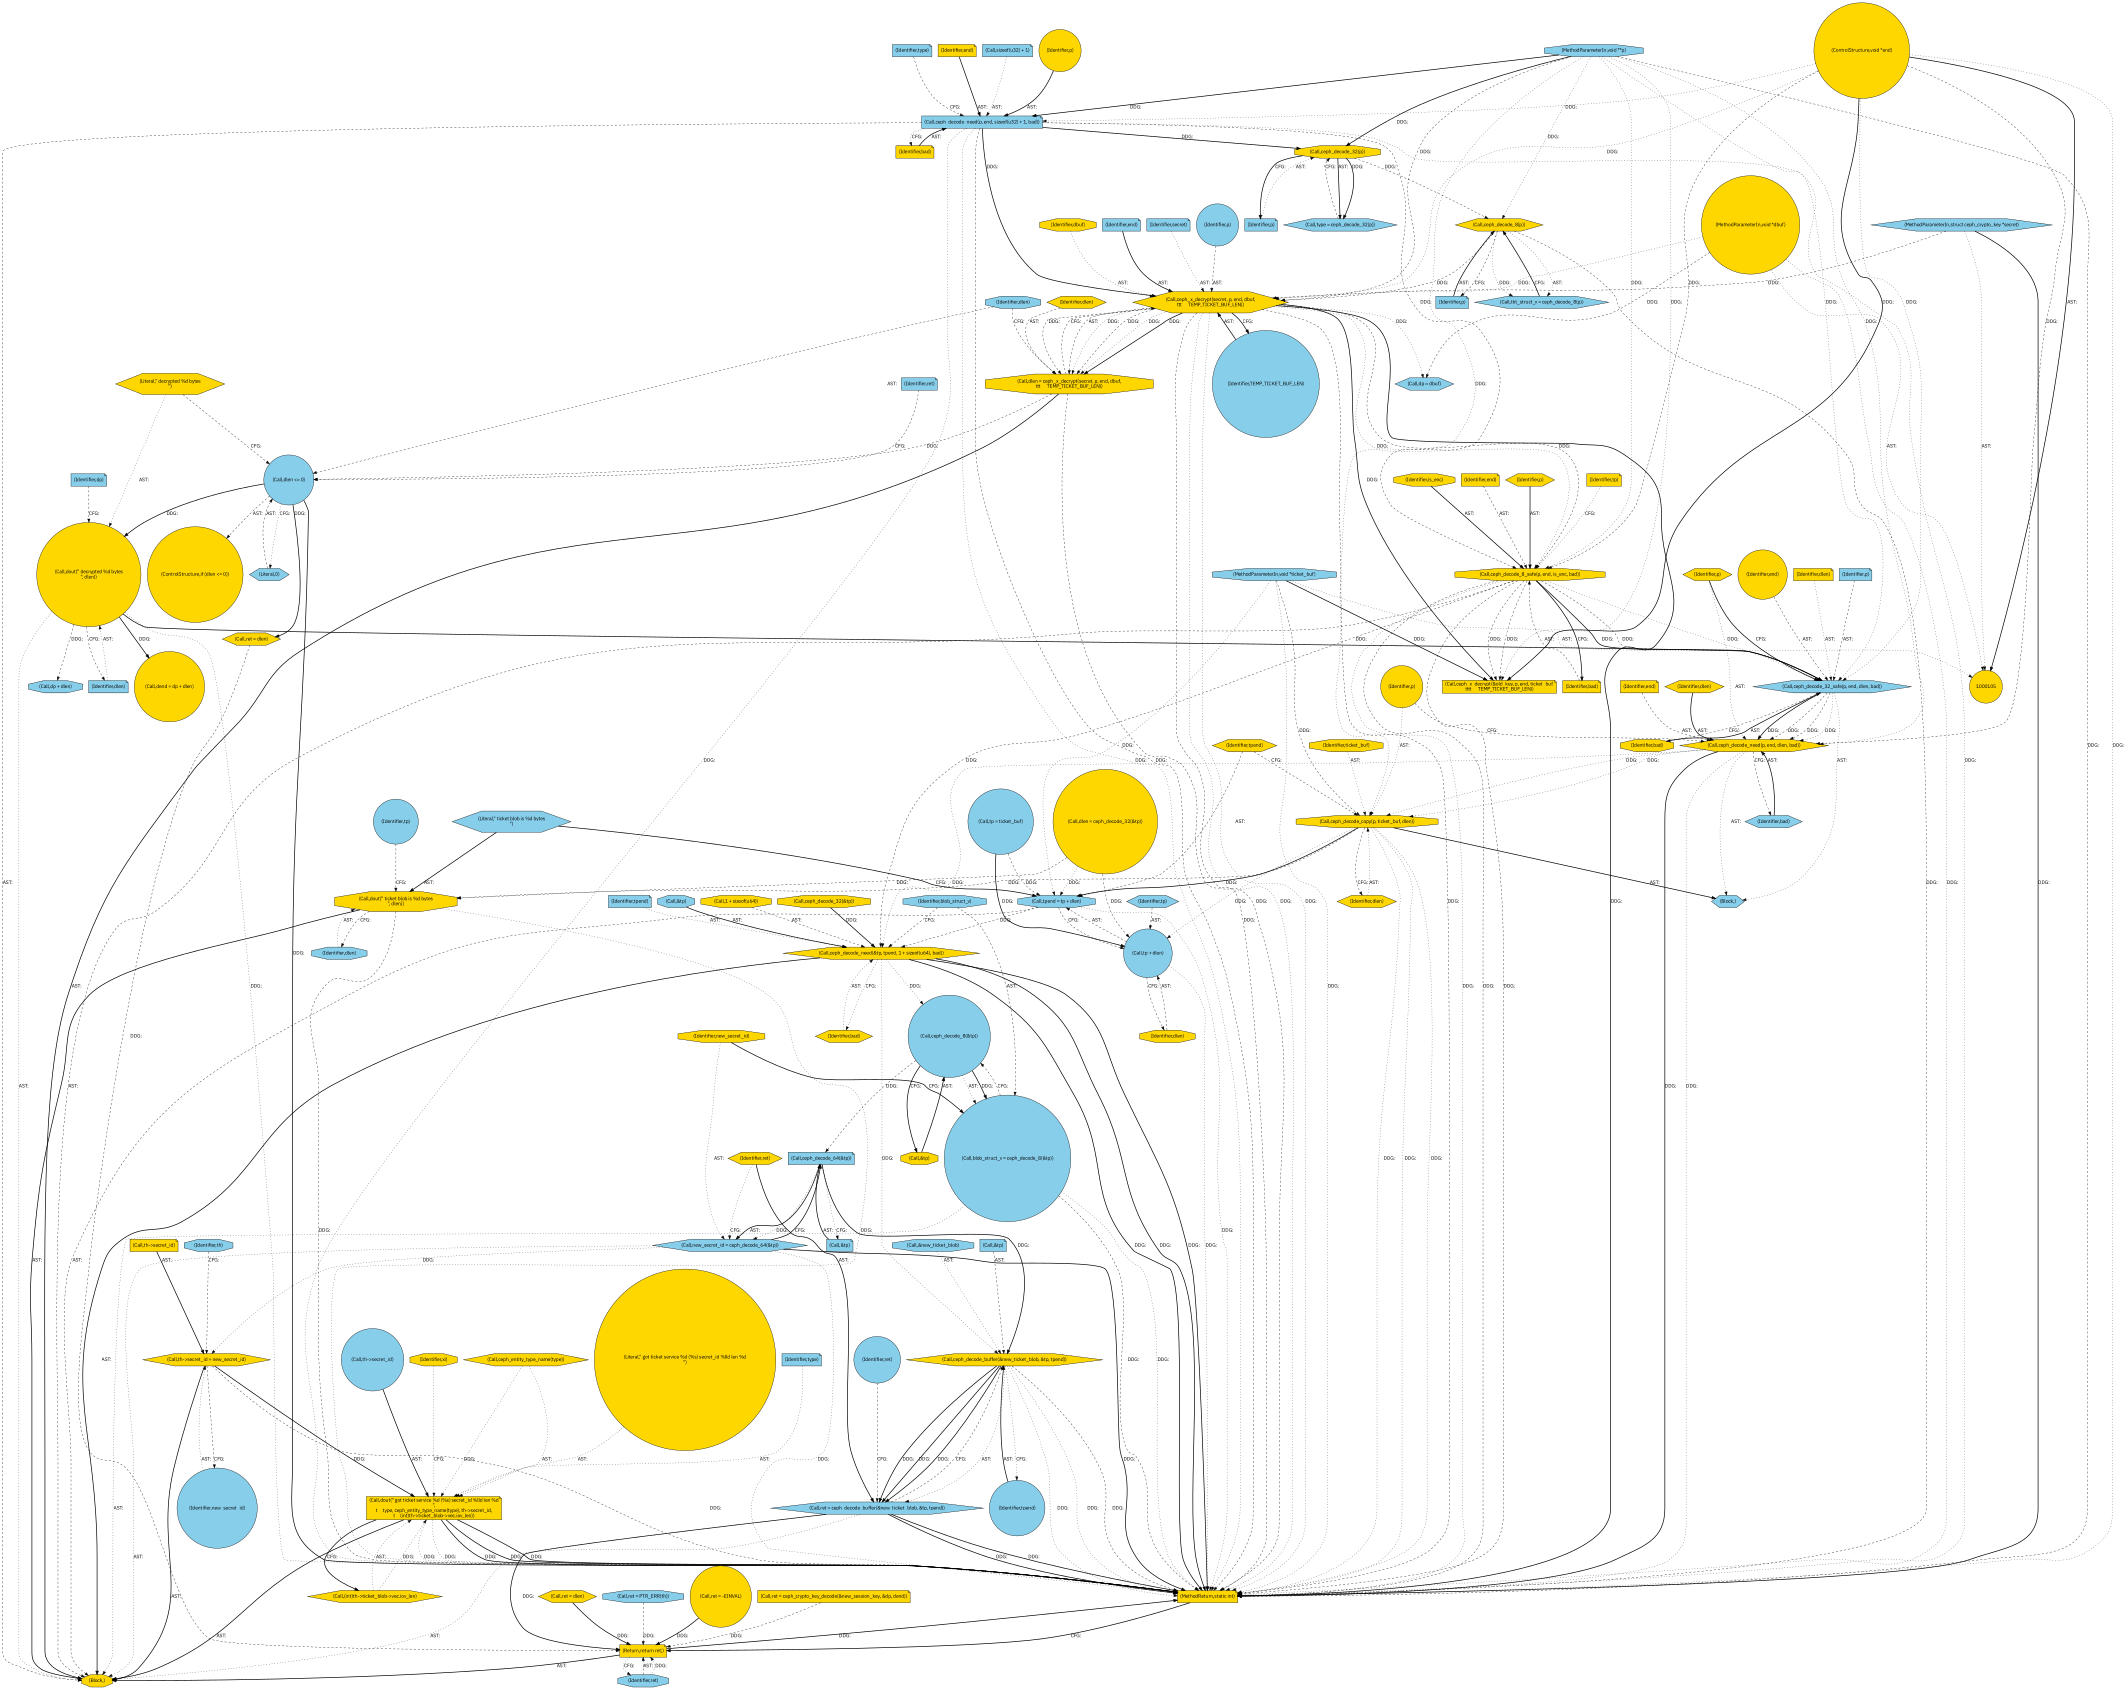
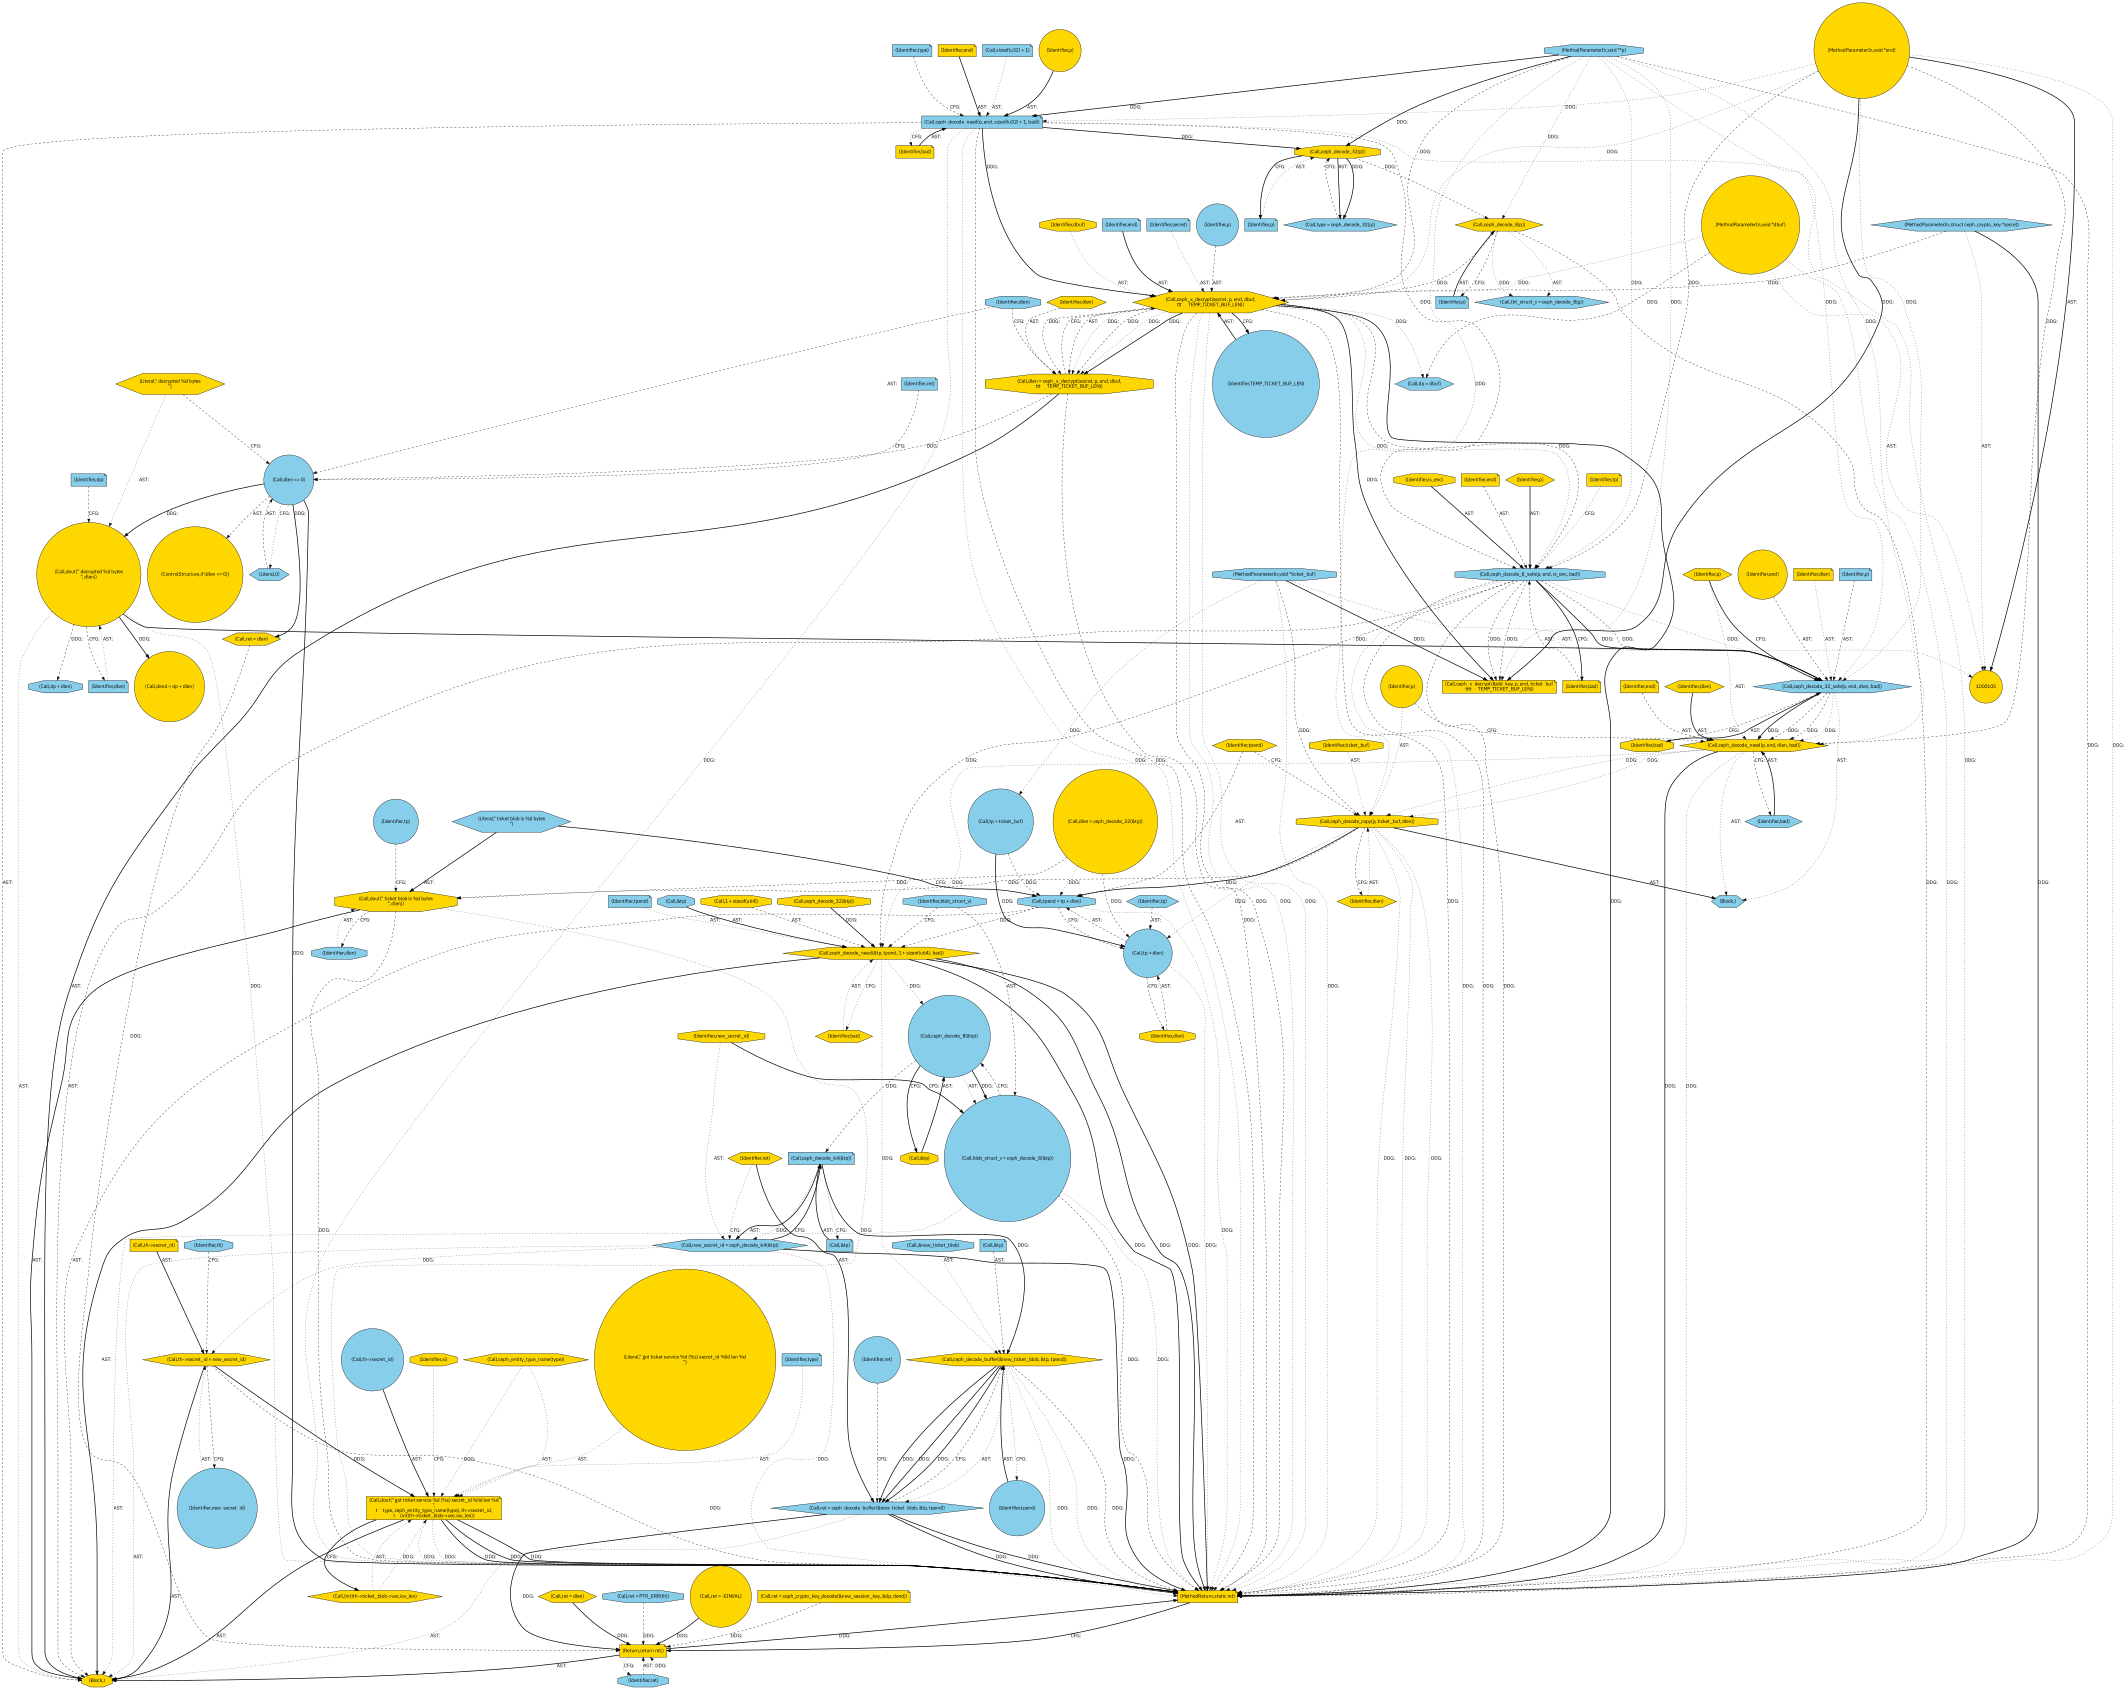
(1862, 51) -> (1862, 51)
(1524, 264) -> none
(1530, 575) -> (1530, 575)
(1127, 736) -> (1124, 666)
